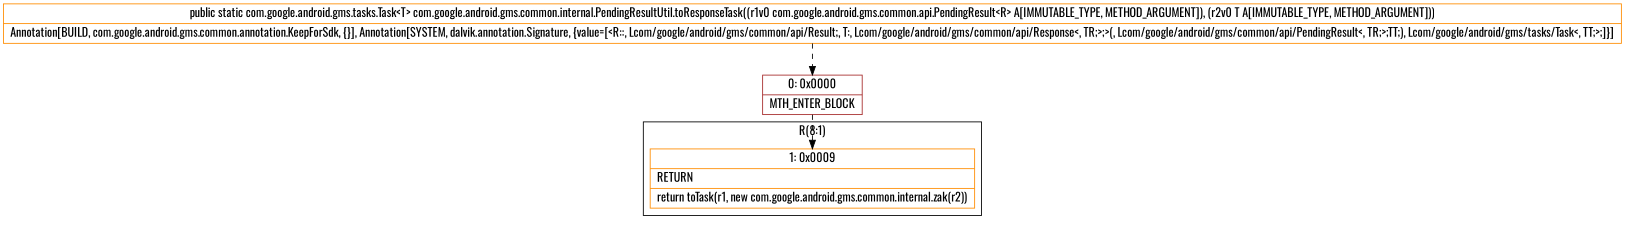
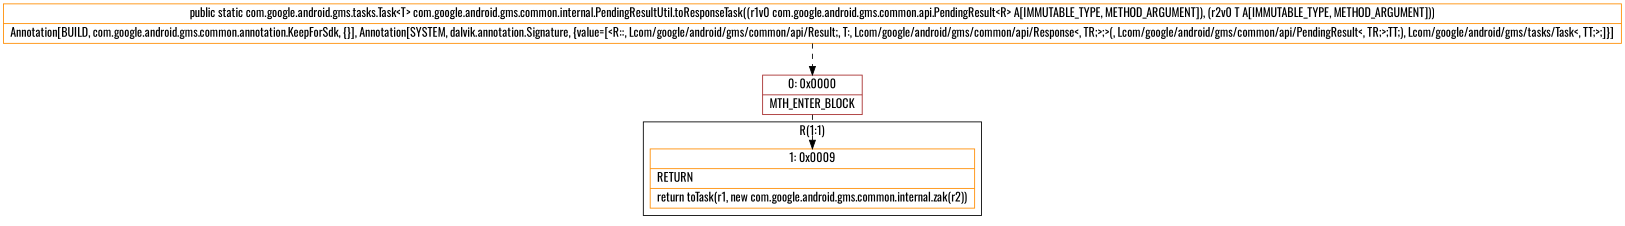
(812, 132) -> (812, 132)
